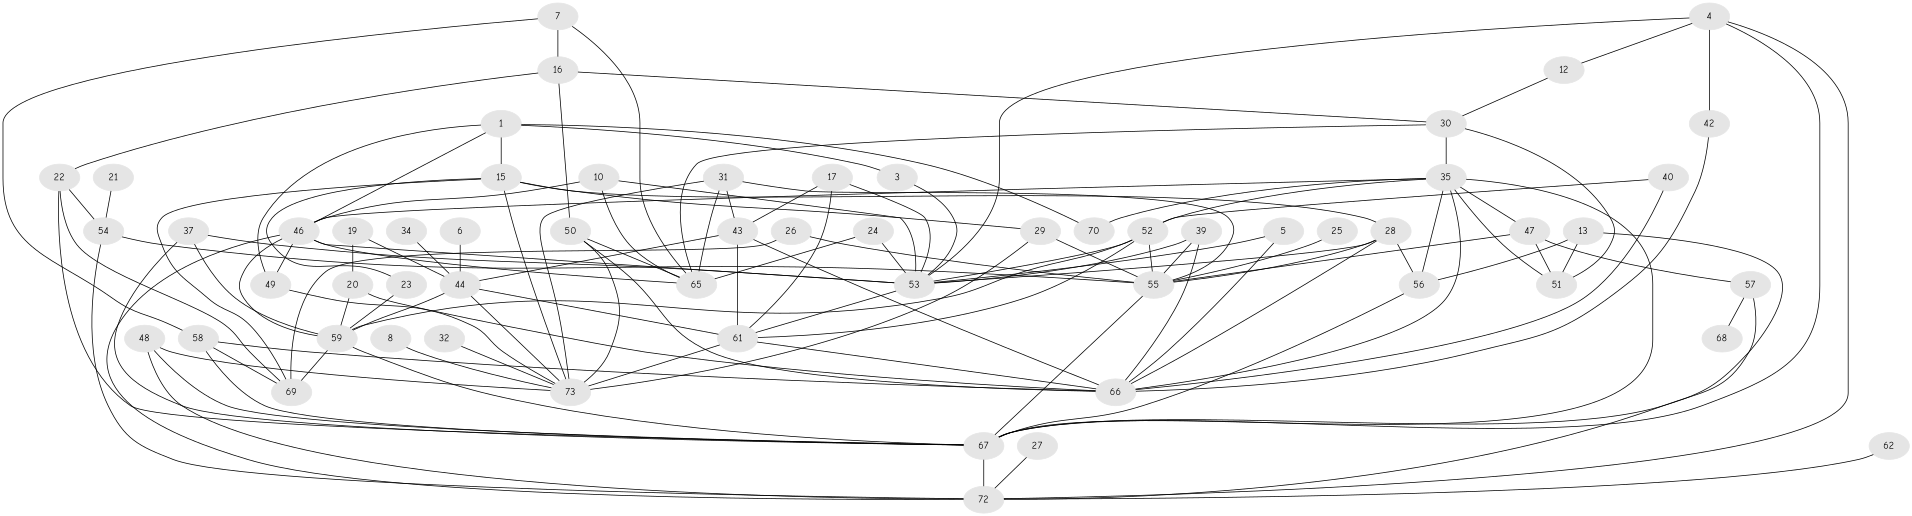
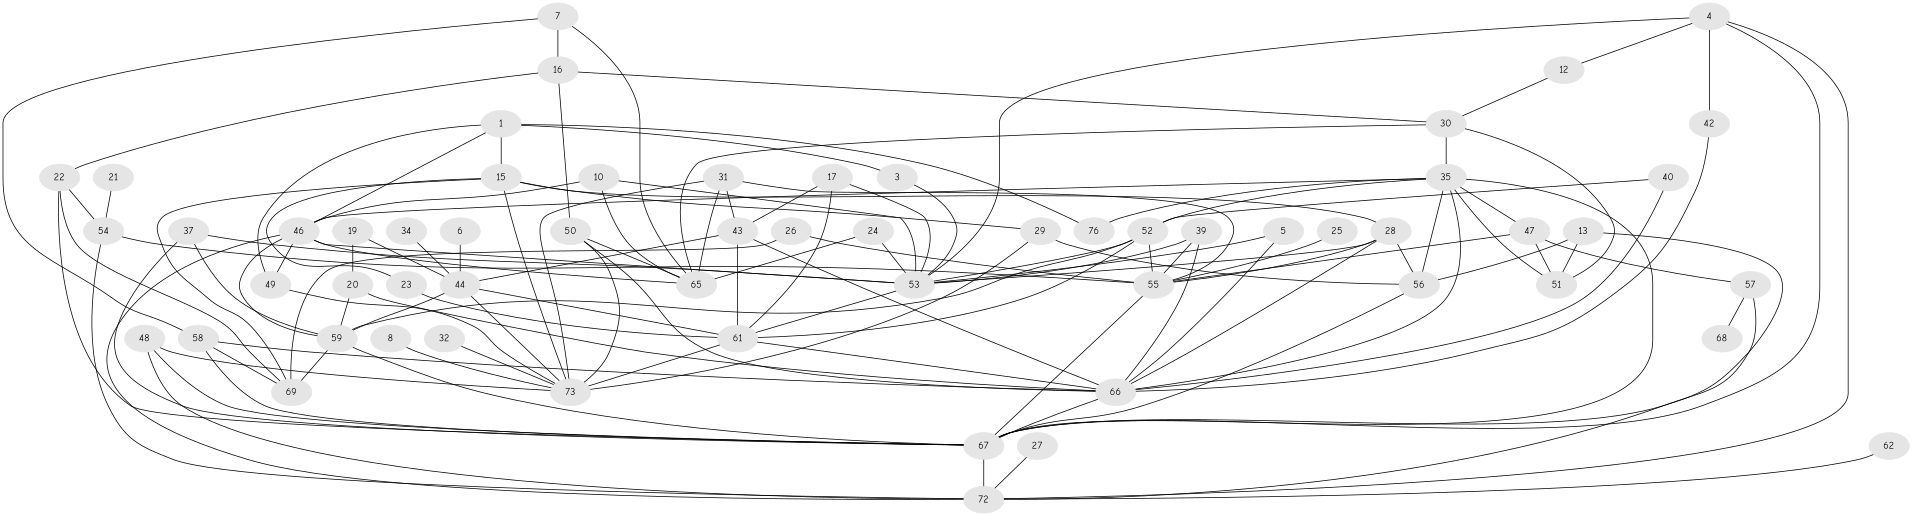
(1094, 231) -> (1094, 231)
(1097, 258) -> (1252, 277)
(372, 312) -> (568, 325)
none -> (1048, 417)
